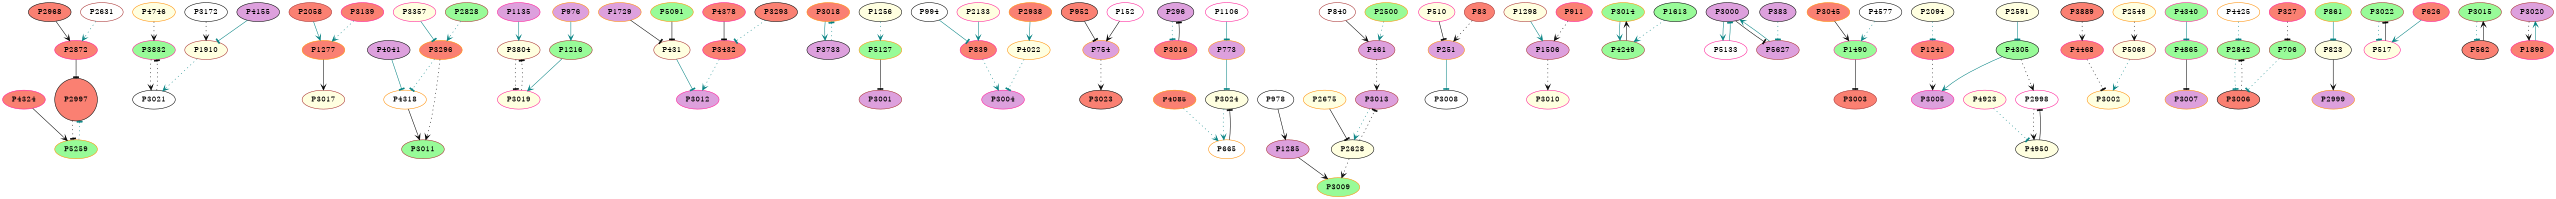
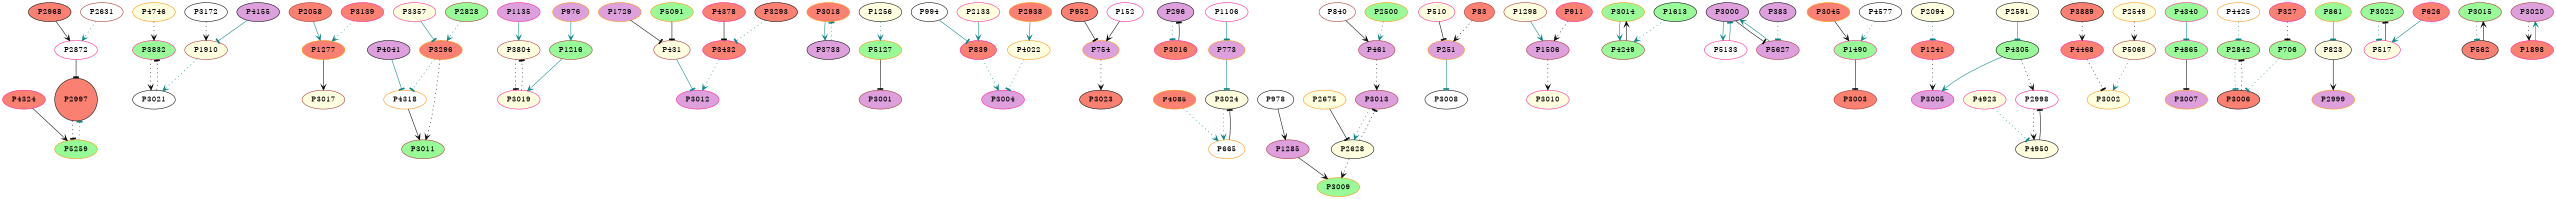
(76, 50) -> (76, 50)
